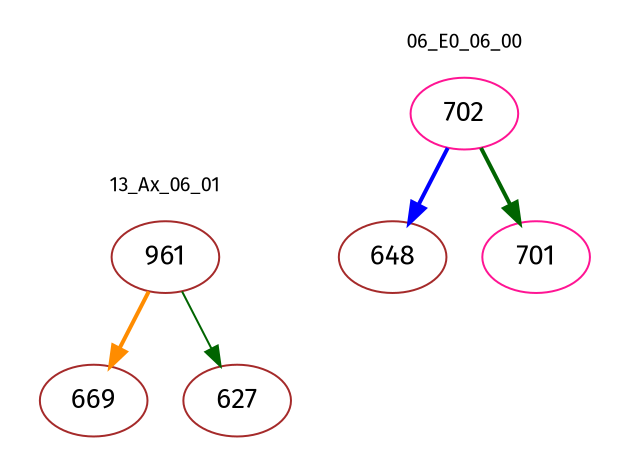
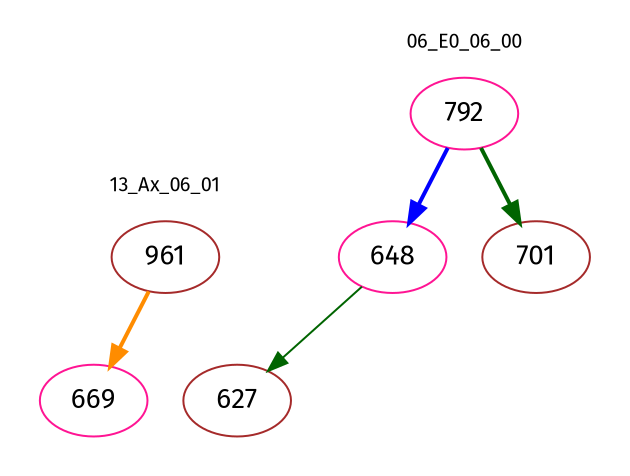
(464, 114) -> (464, 114)
(393, 257) -> (393, 257)
(536, 257) -> (536, 257)
(197, 320) -> (322, 322)
(94, 401) -> (94, 401)
